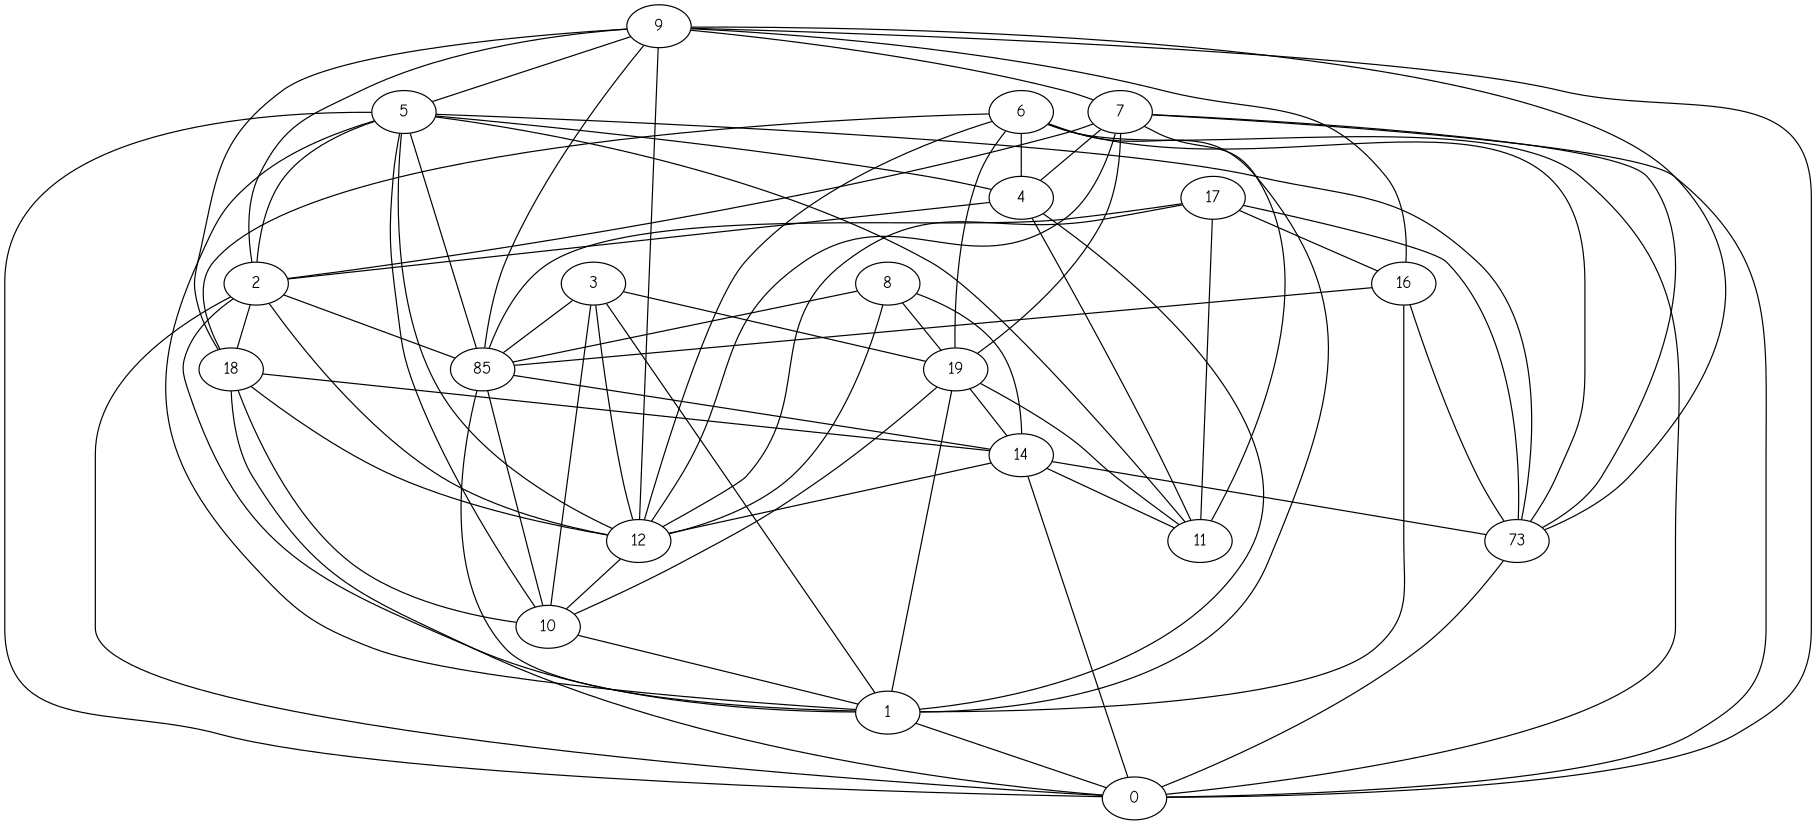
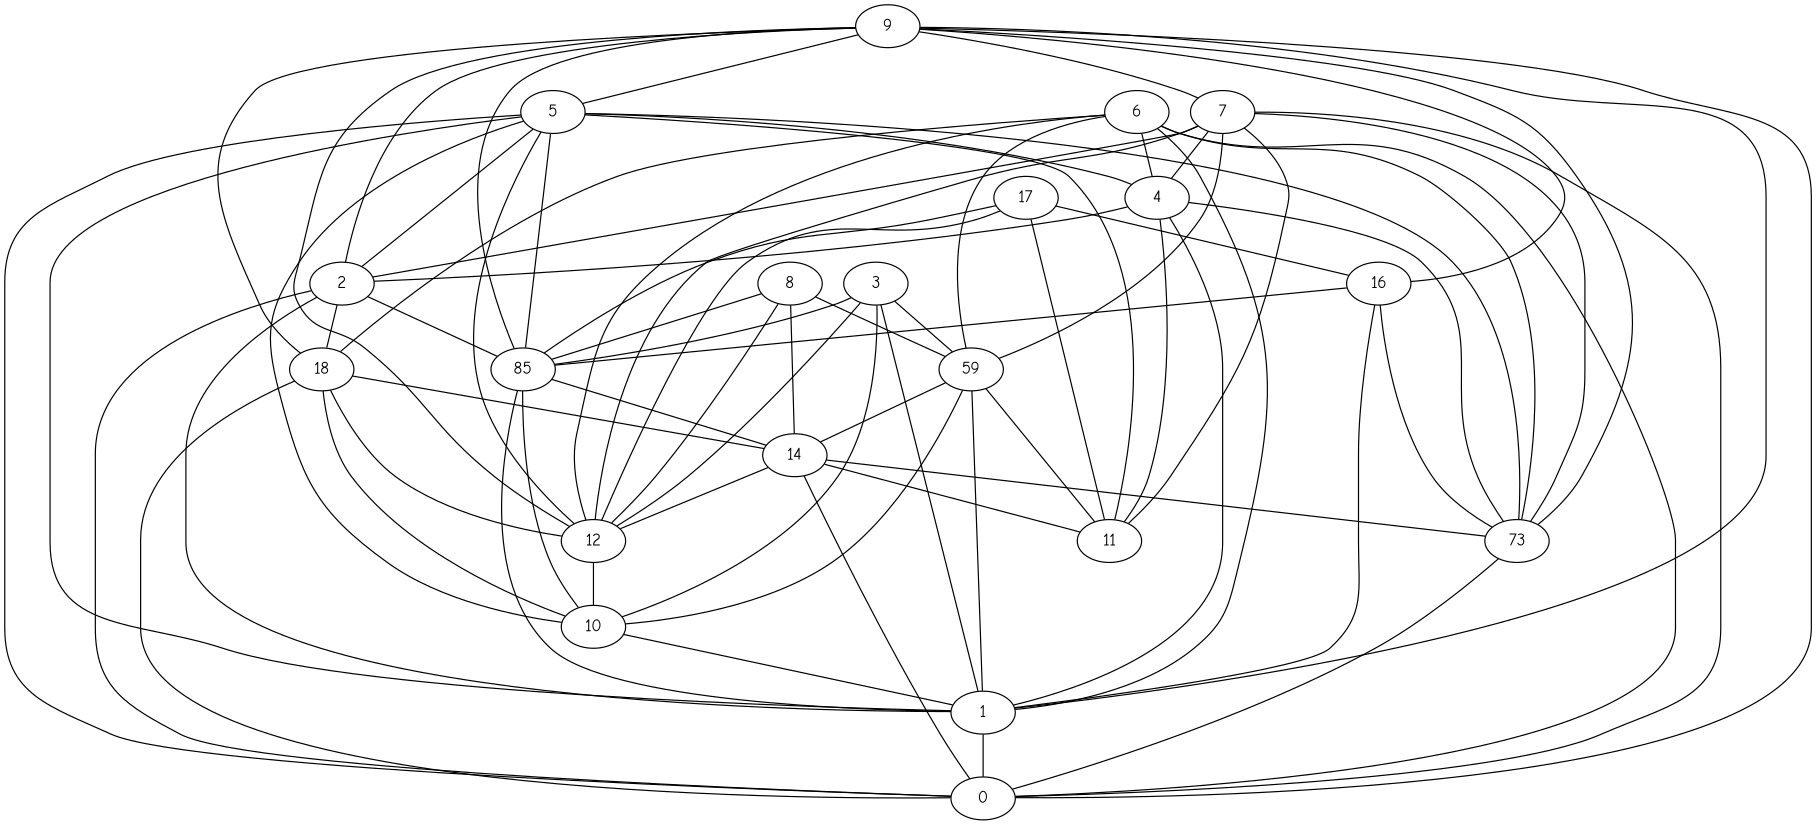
none -> (1766, 285)
(1466, 287) -> (1425, 266)
(956, 369) -> (971, 369)
(413, 457) -> none
